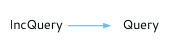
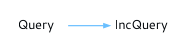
(86, 26) -> (86, 26)
